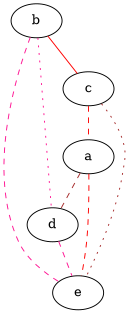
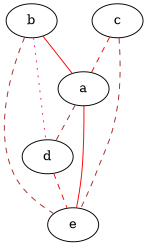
(63, 55) -> (58, 55)
(4, 167) -> (5, 133)
(119, 190) -> (114, 126)
(88, 225) -> (83, 157)
(65, 259) -> (60, 191)
